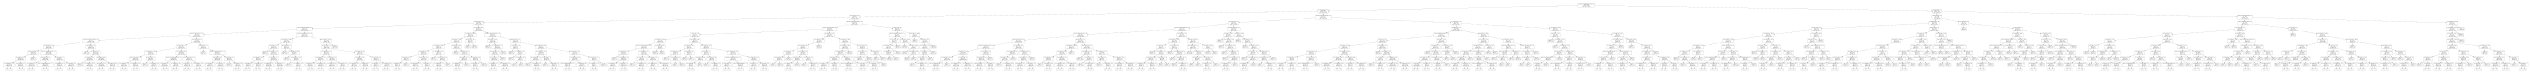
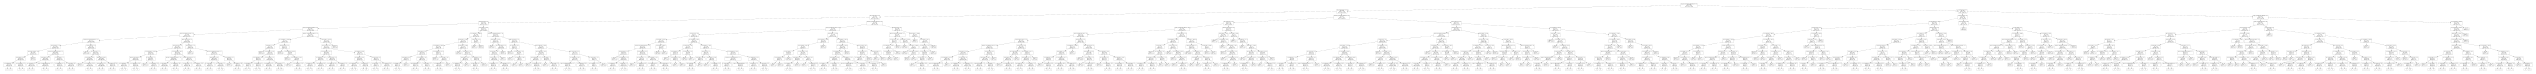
none -> (2195, 65)
